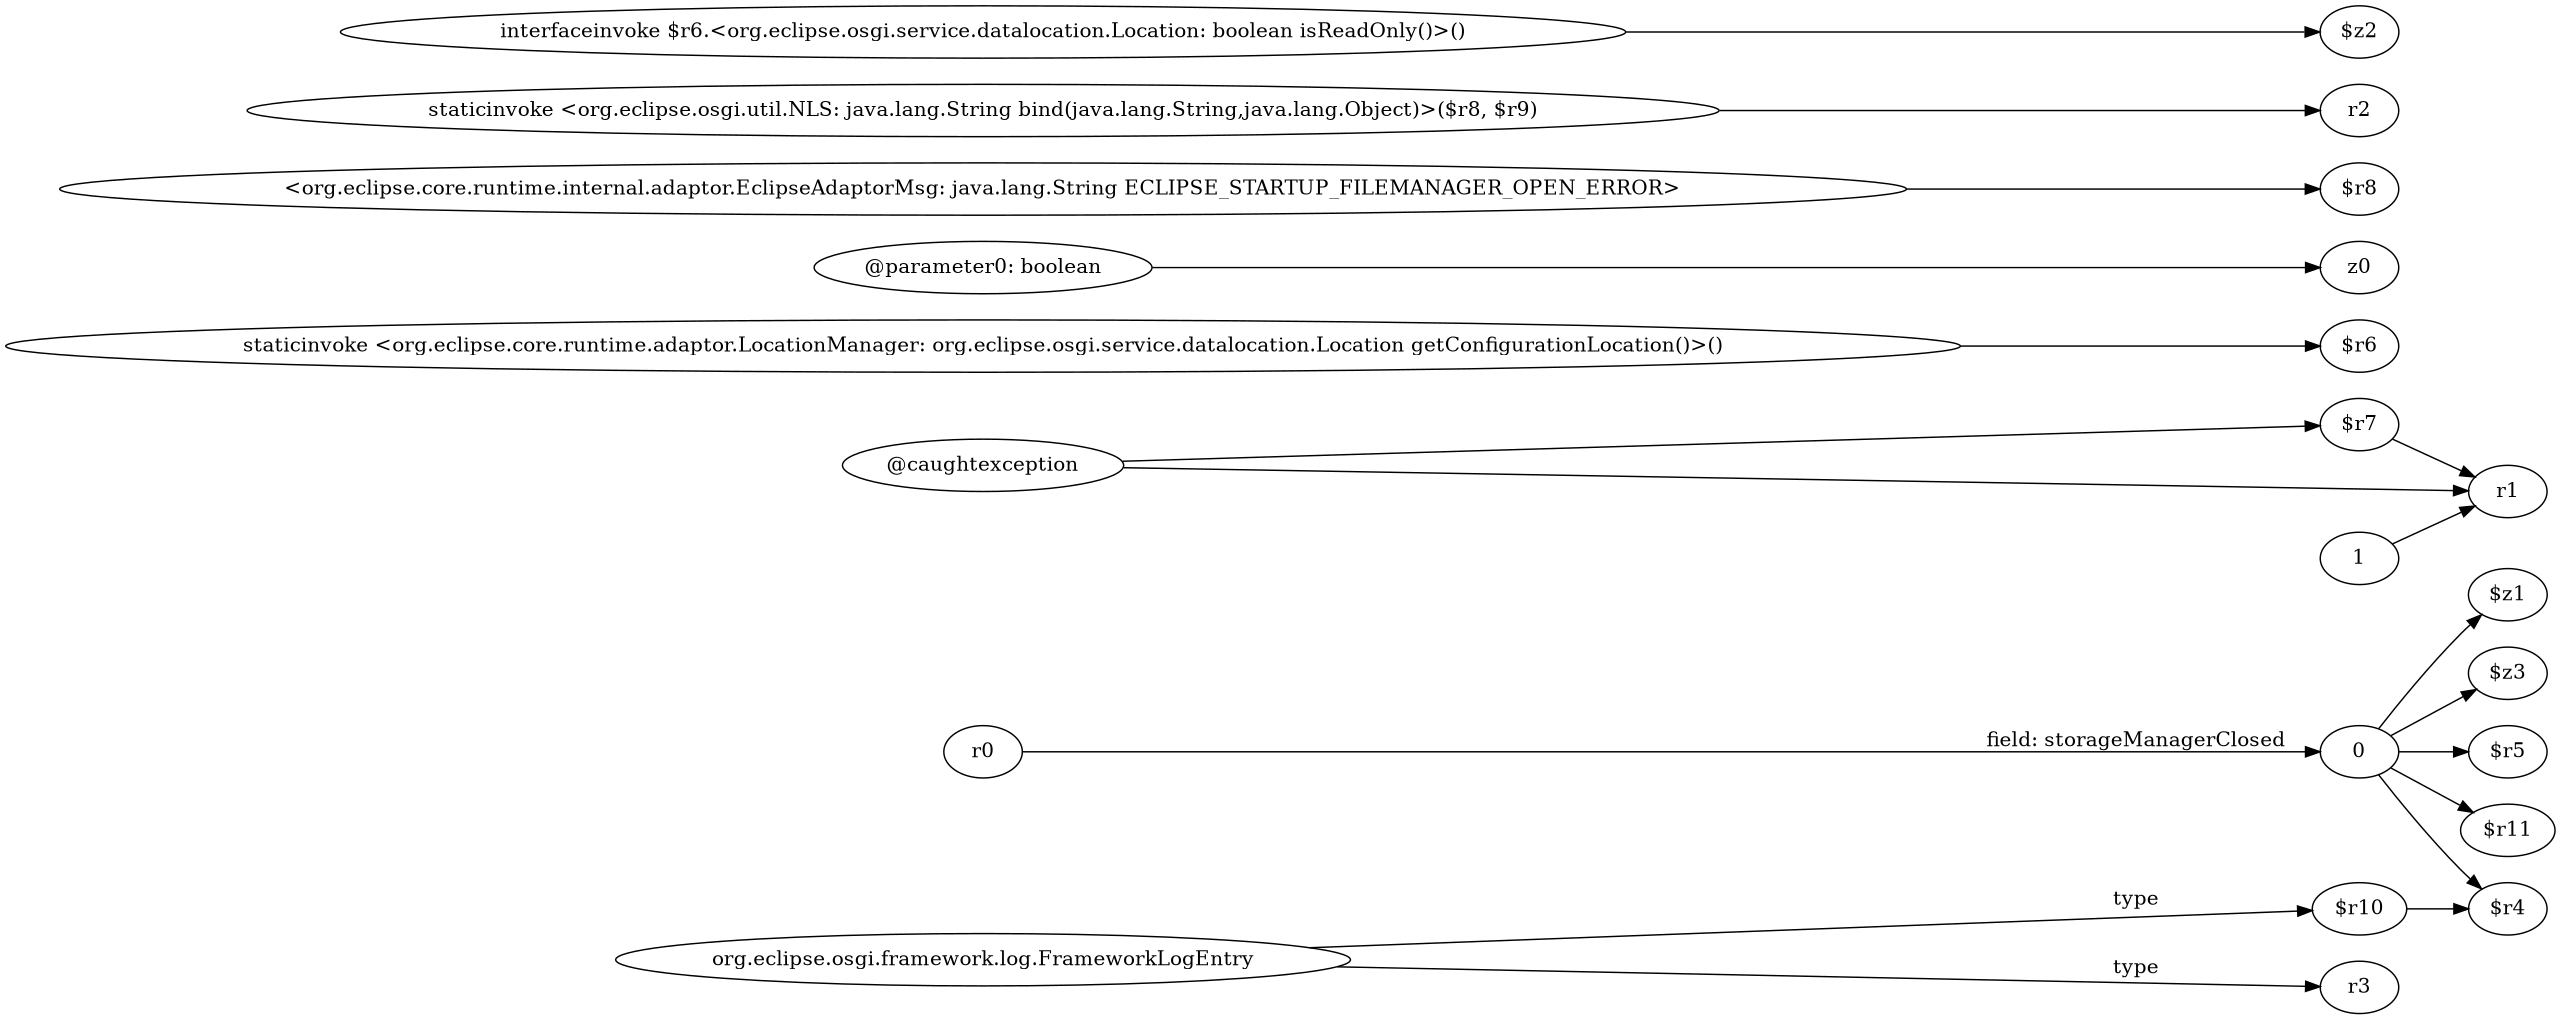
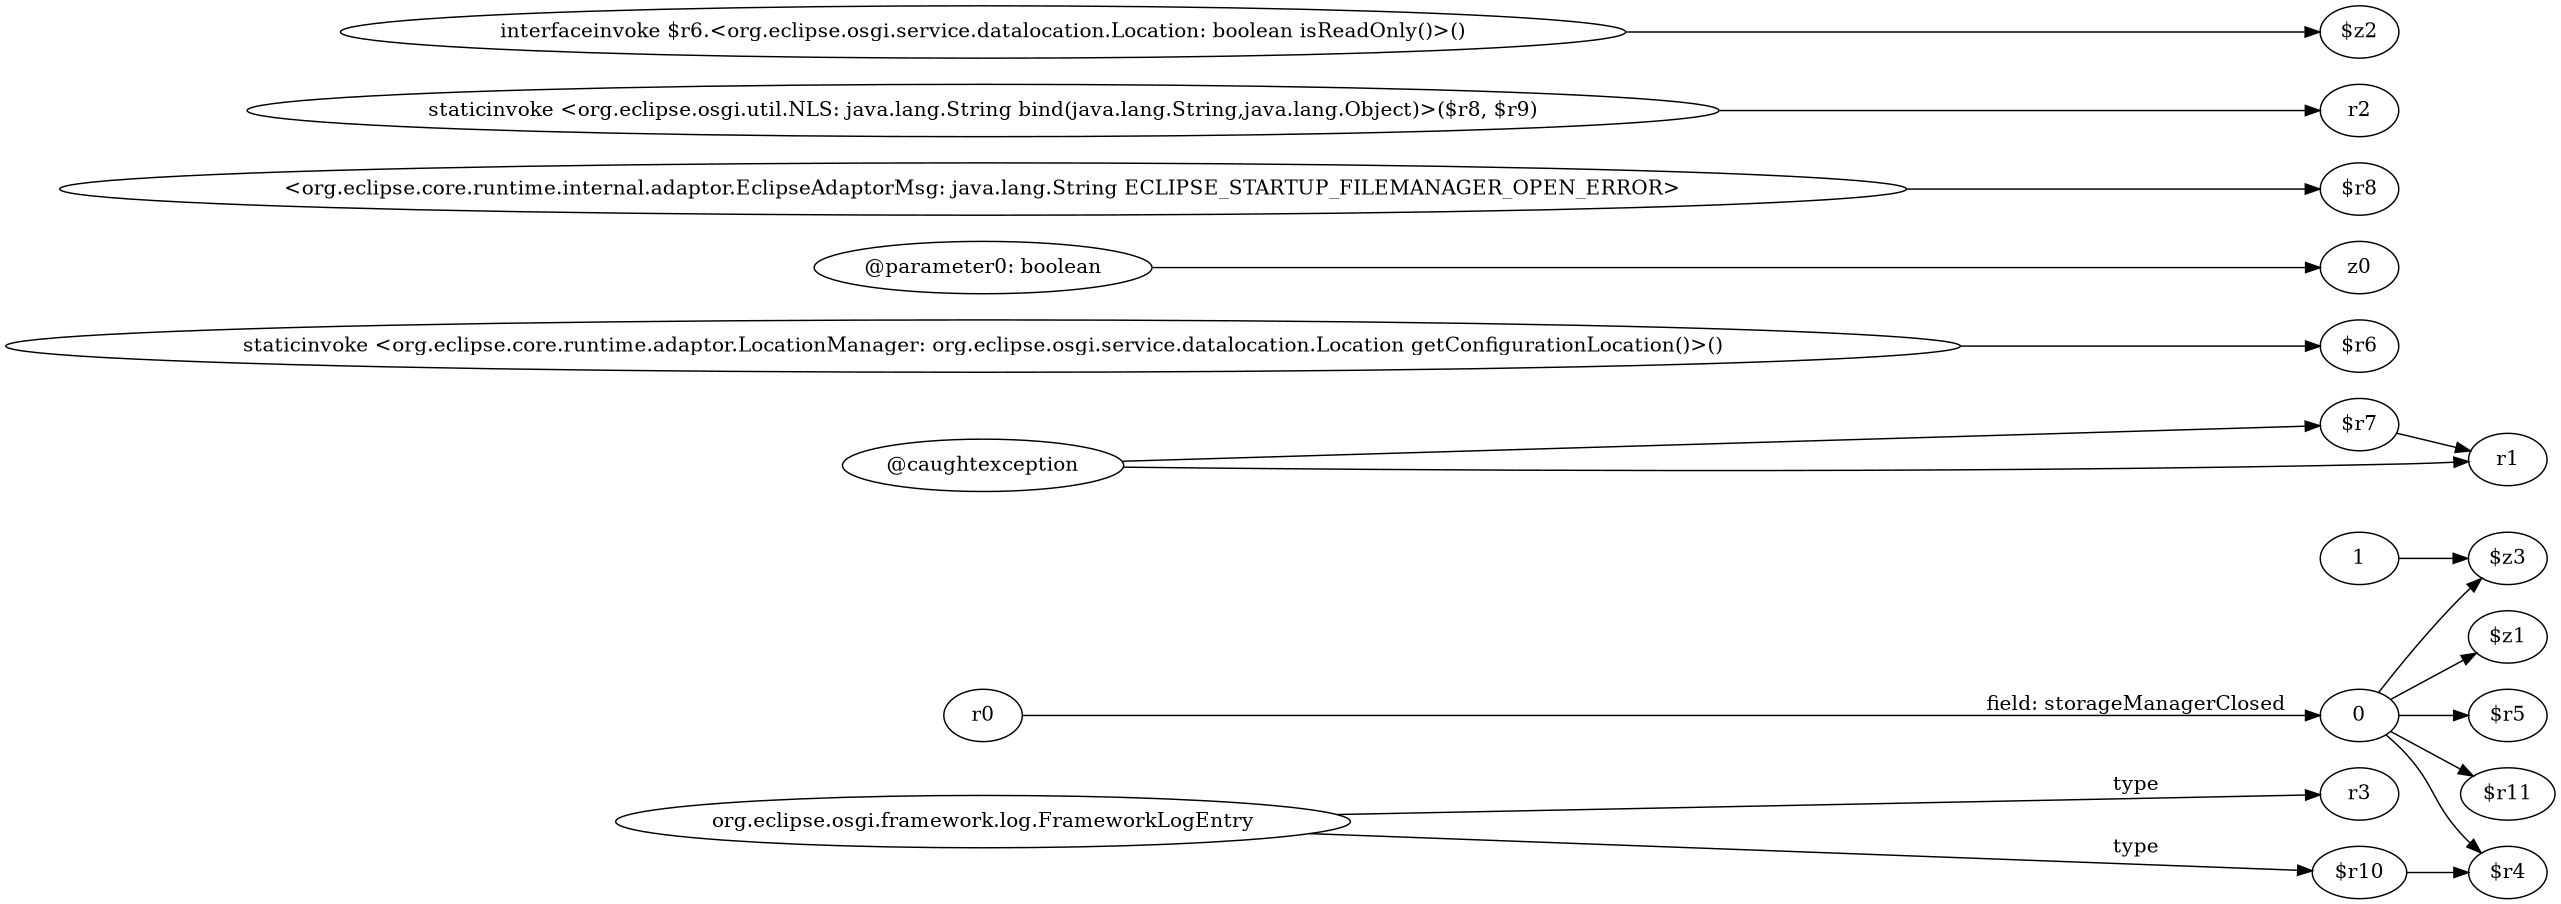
(2427, 528) -> (2426, 558)
